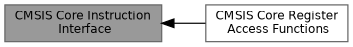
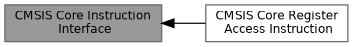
(277, 23) -> (277, 23)
